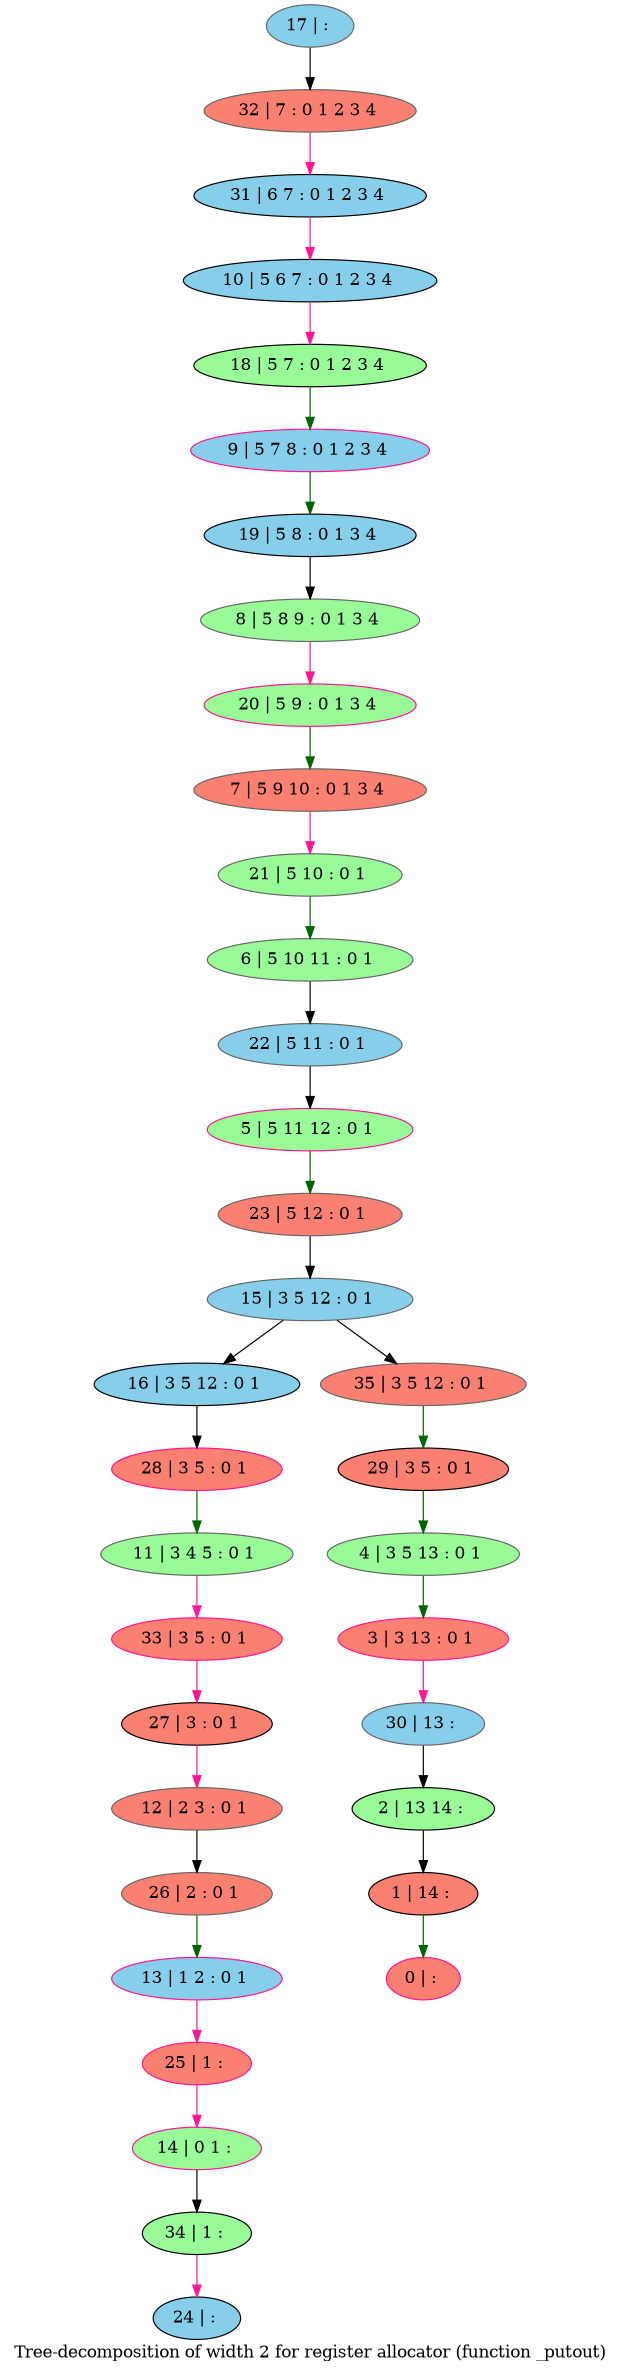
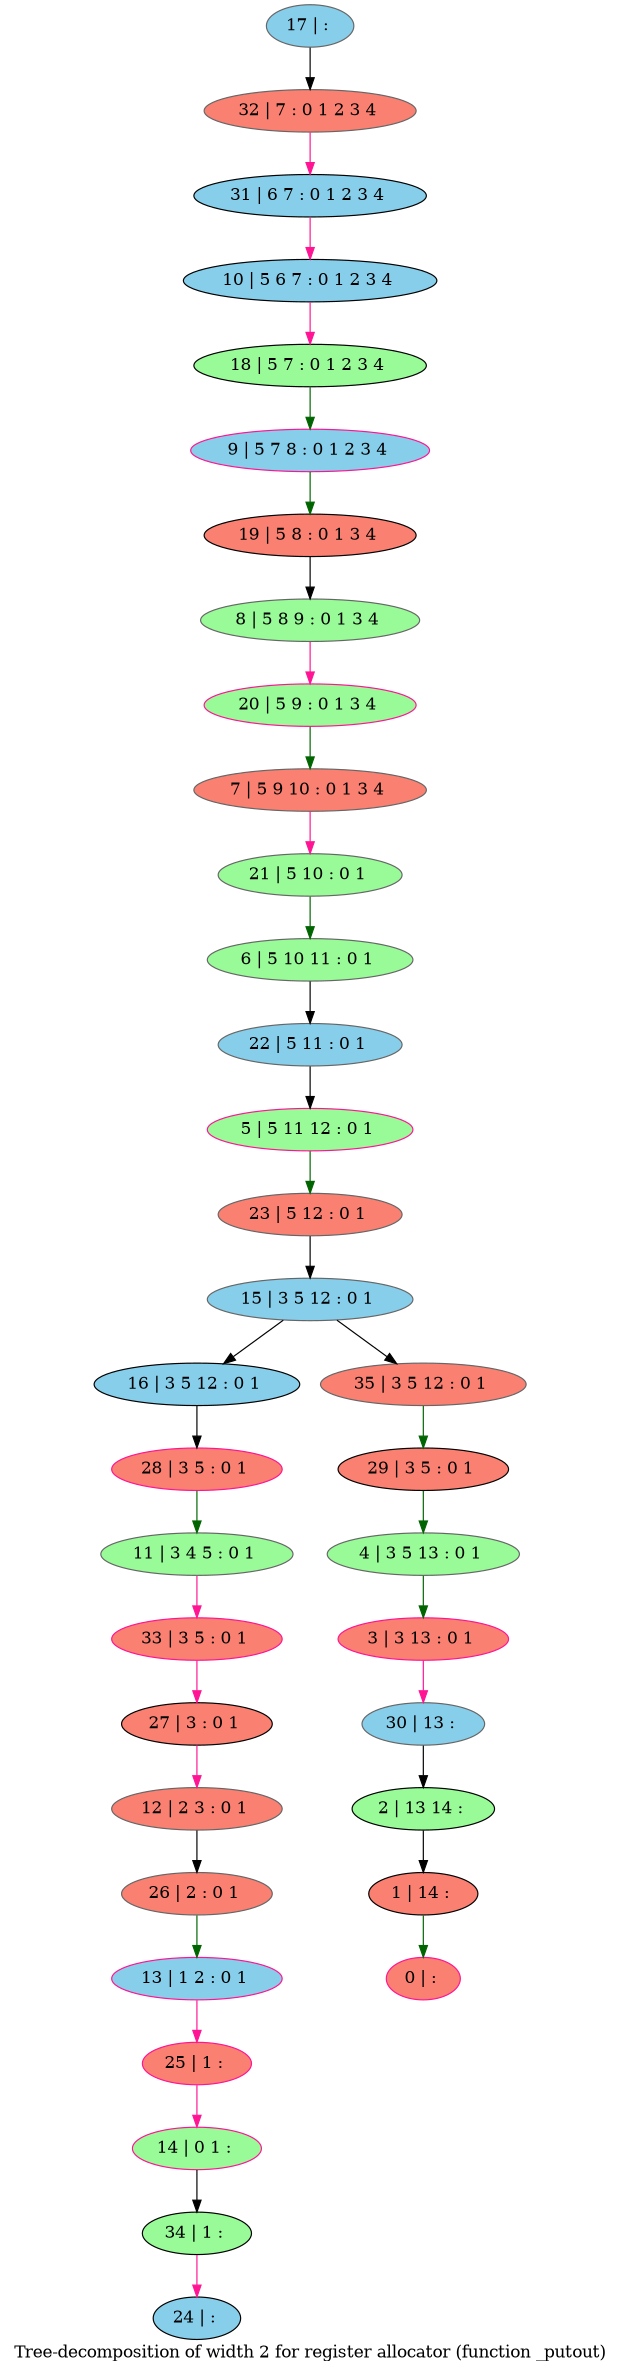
(310, 535) -> (310, 535)
